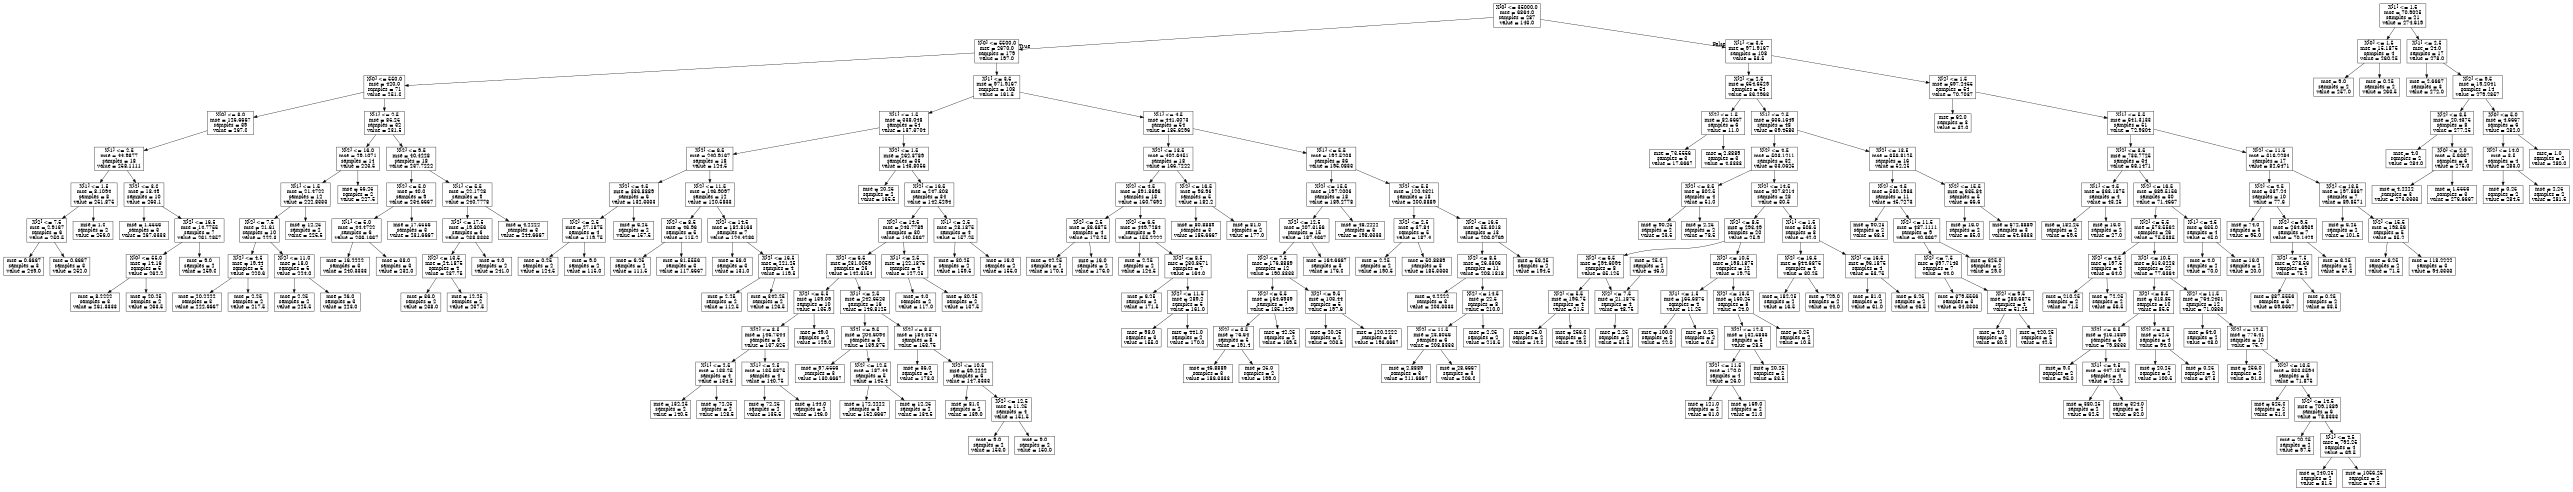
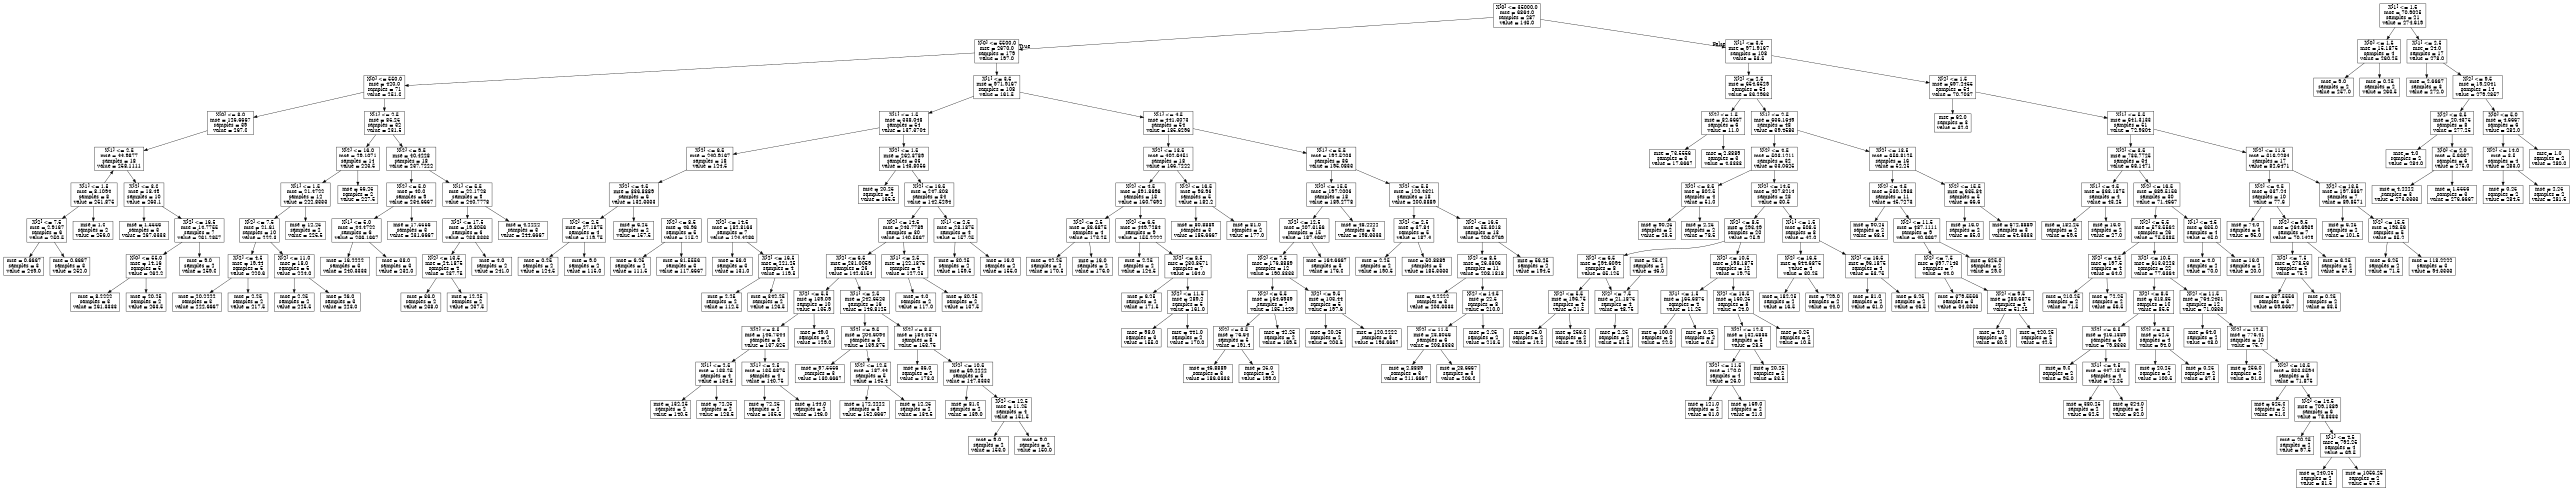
(105, 175) -> (108, 178)
(710, 195) -> none
(1801, 266) -> (1801, 266)
